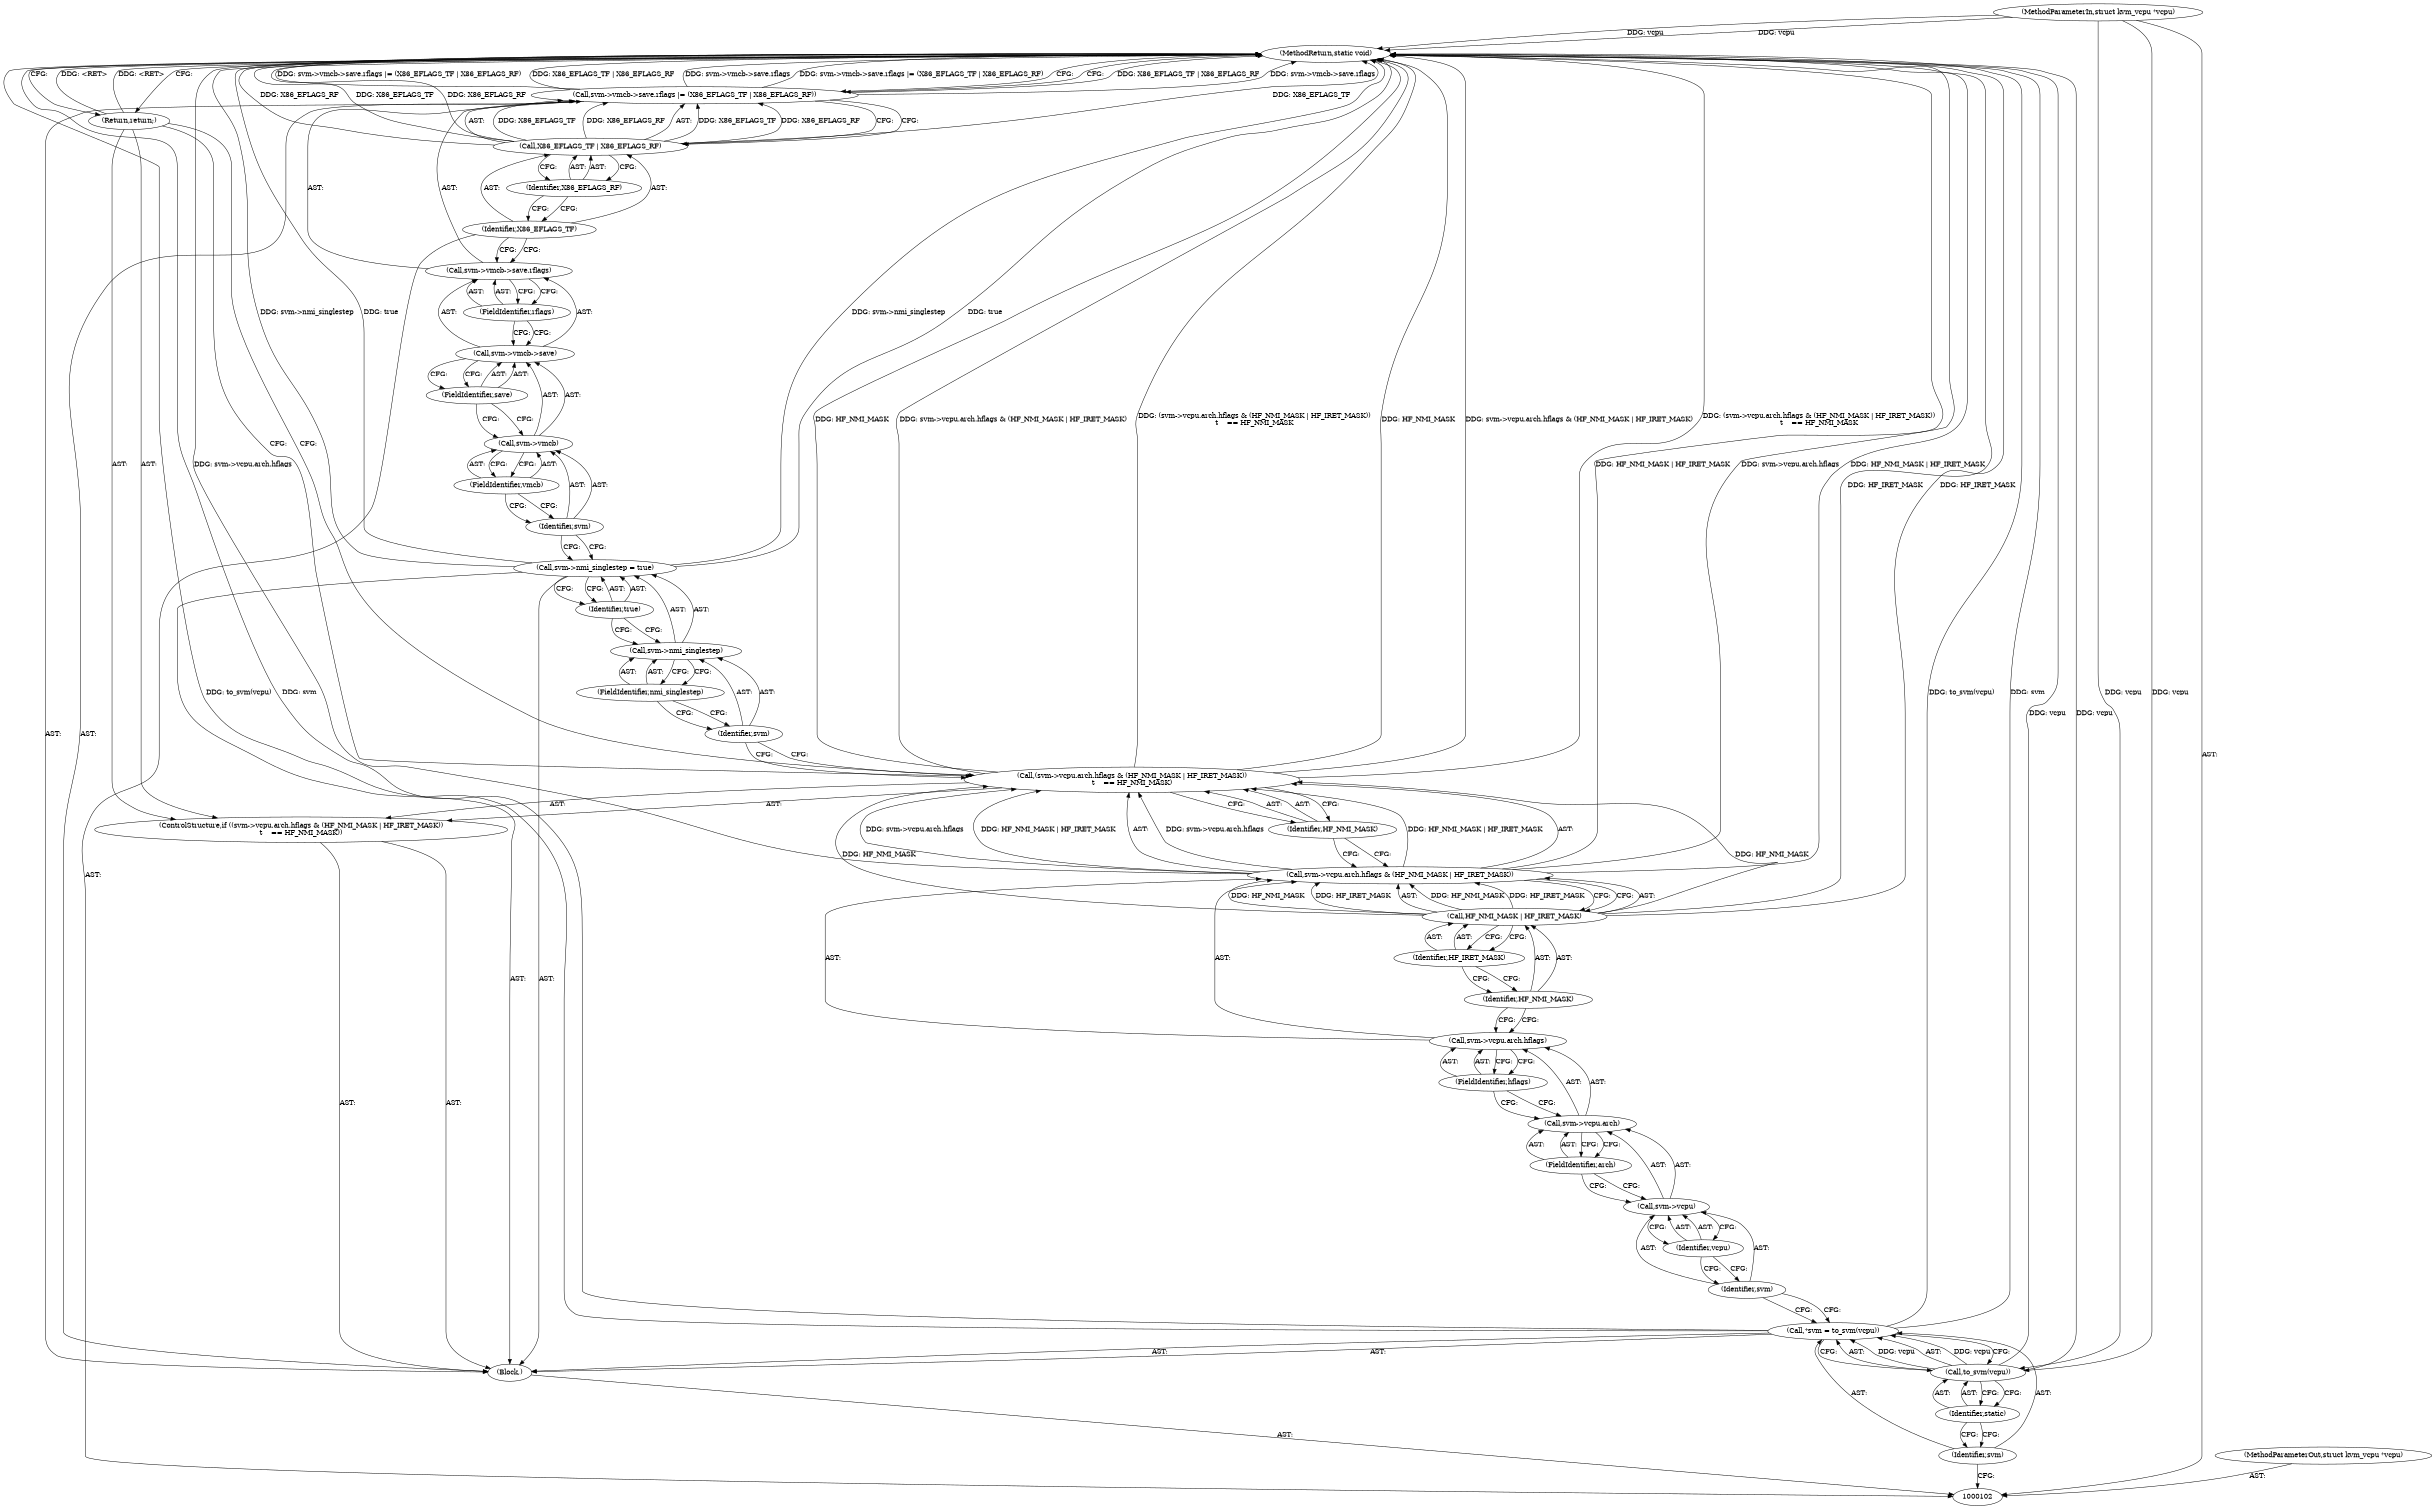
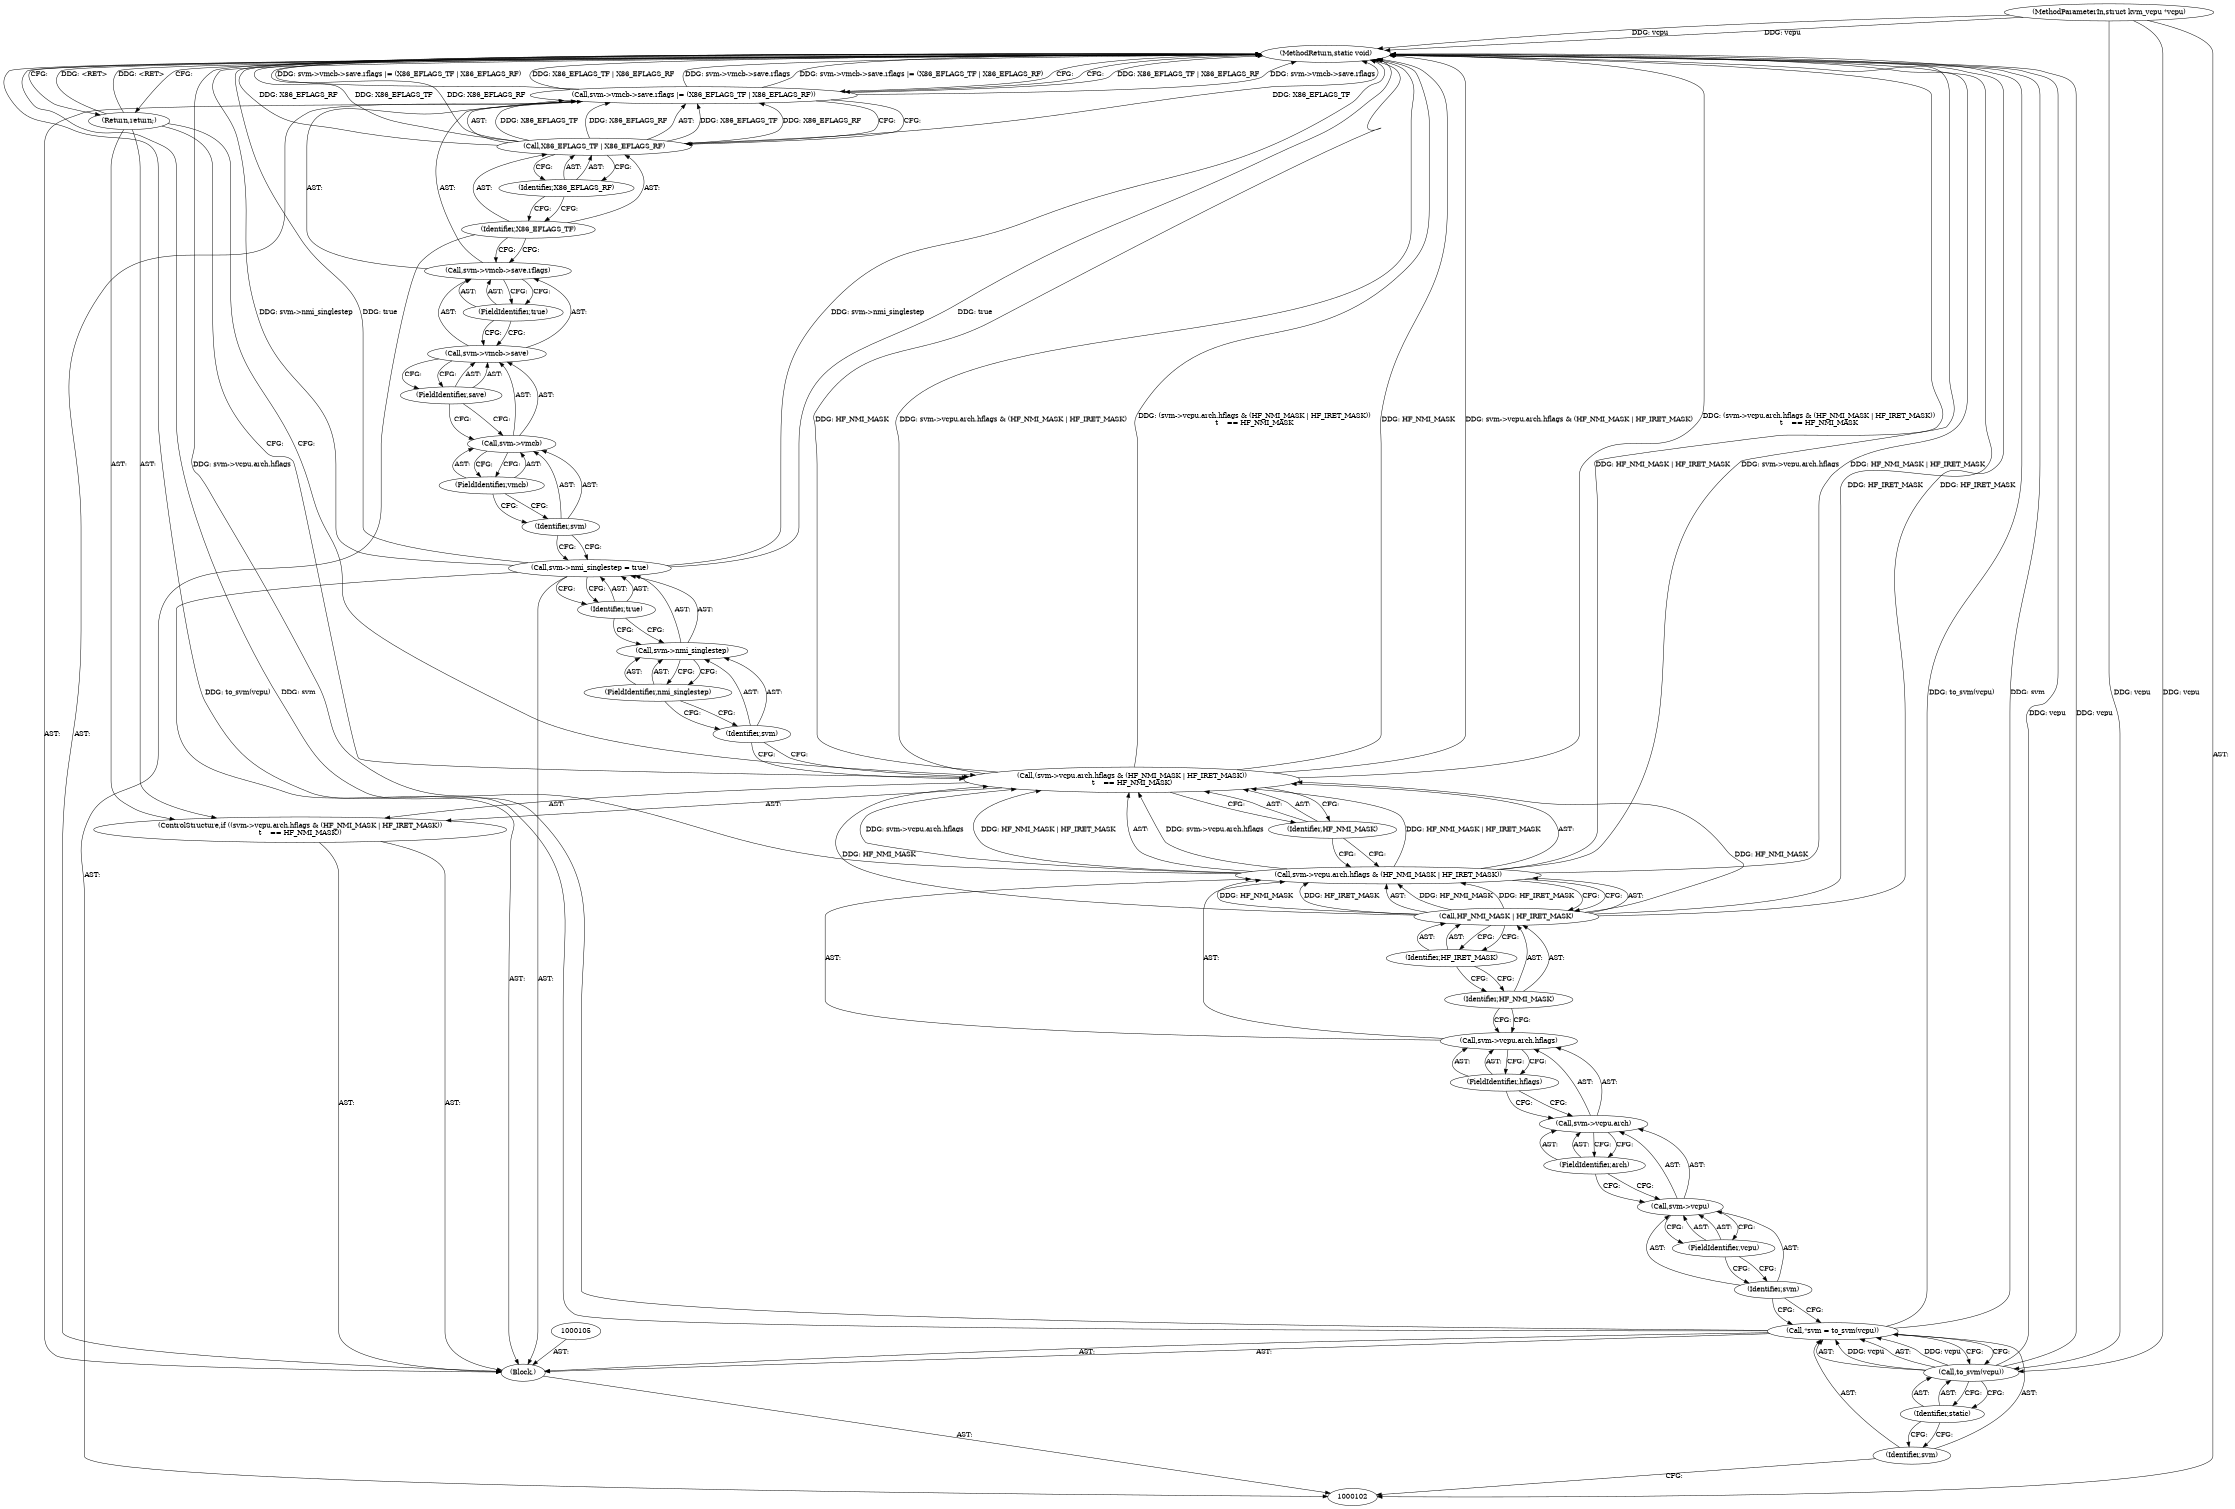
(517, 313) -> (513, 313)
(1703, 1248) -> (1724, 1248)
none -> (576, 1331)
(2323, 1456) -> none
